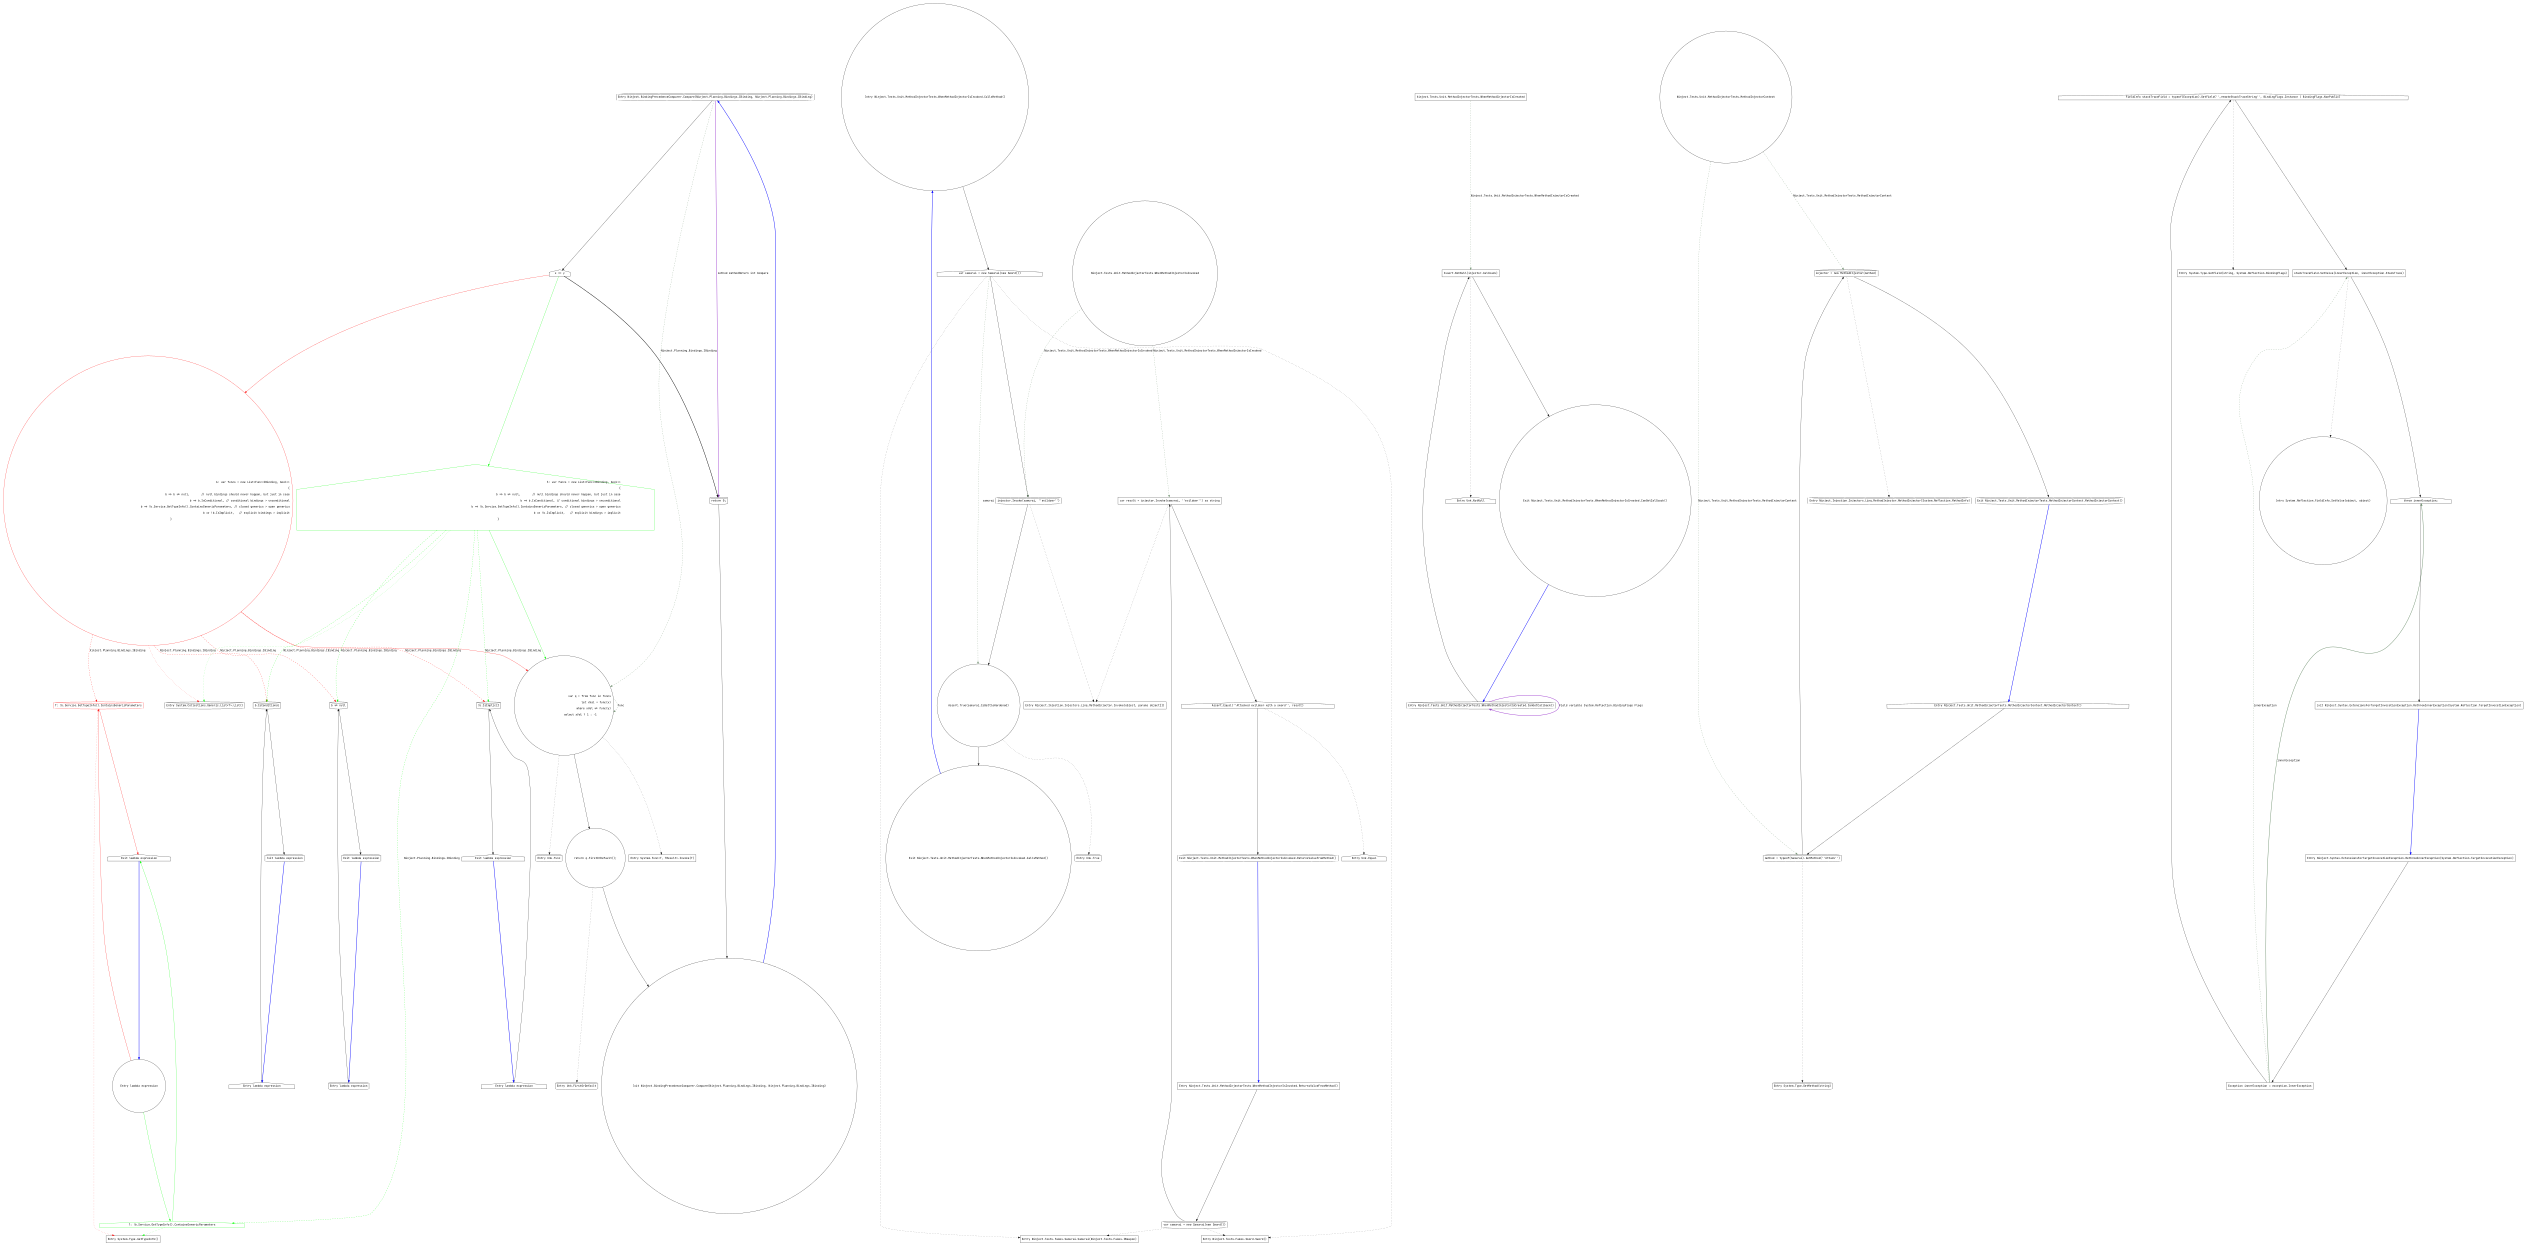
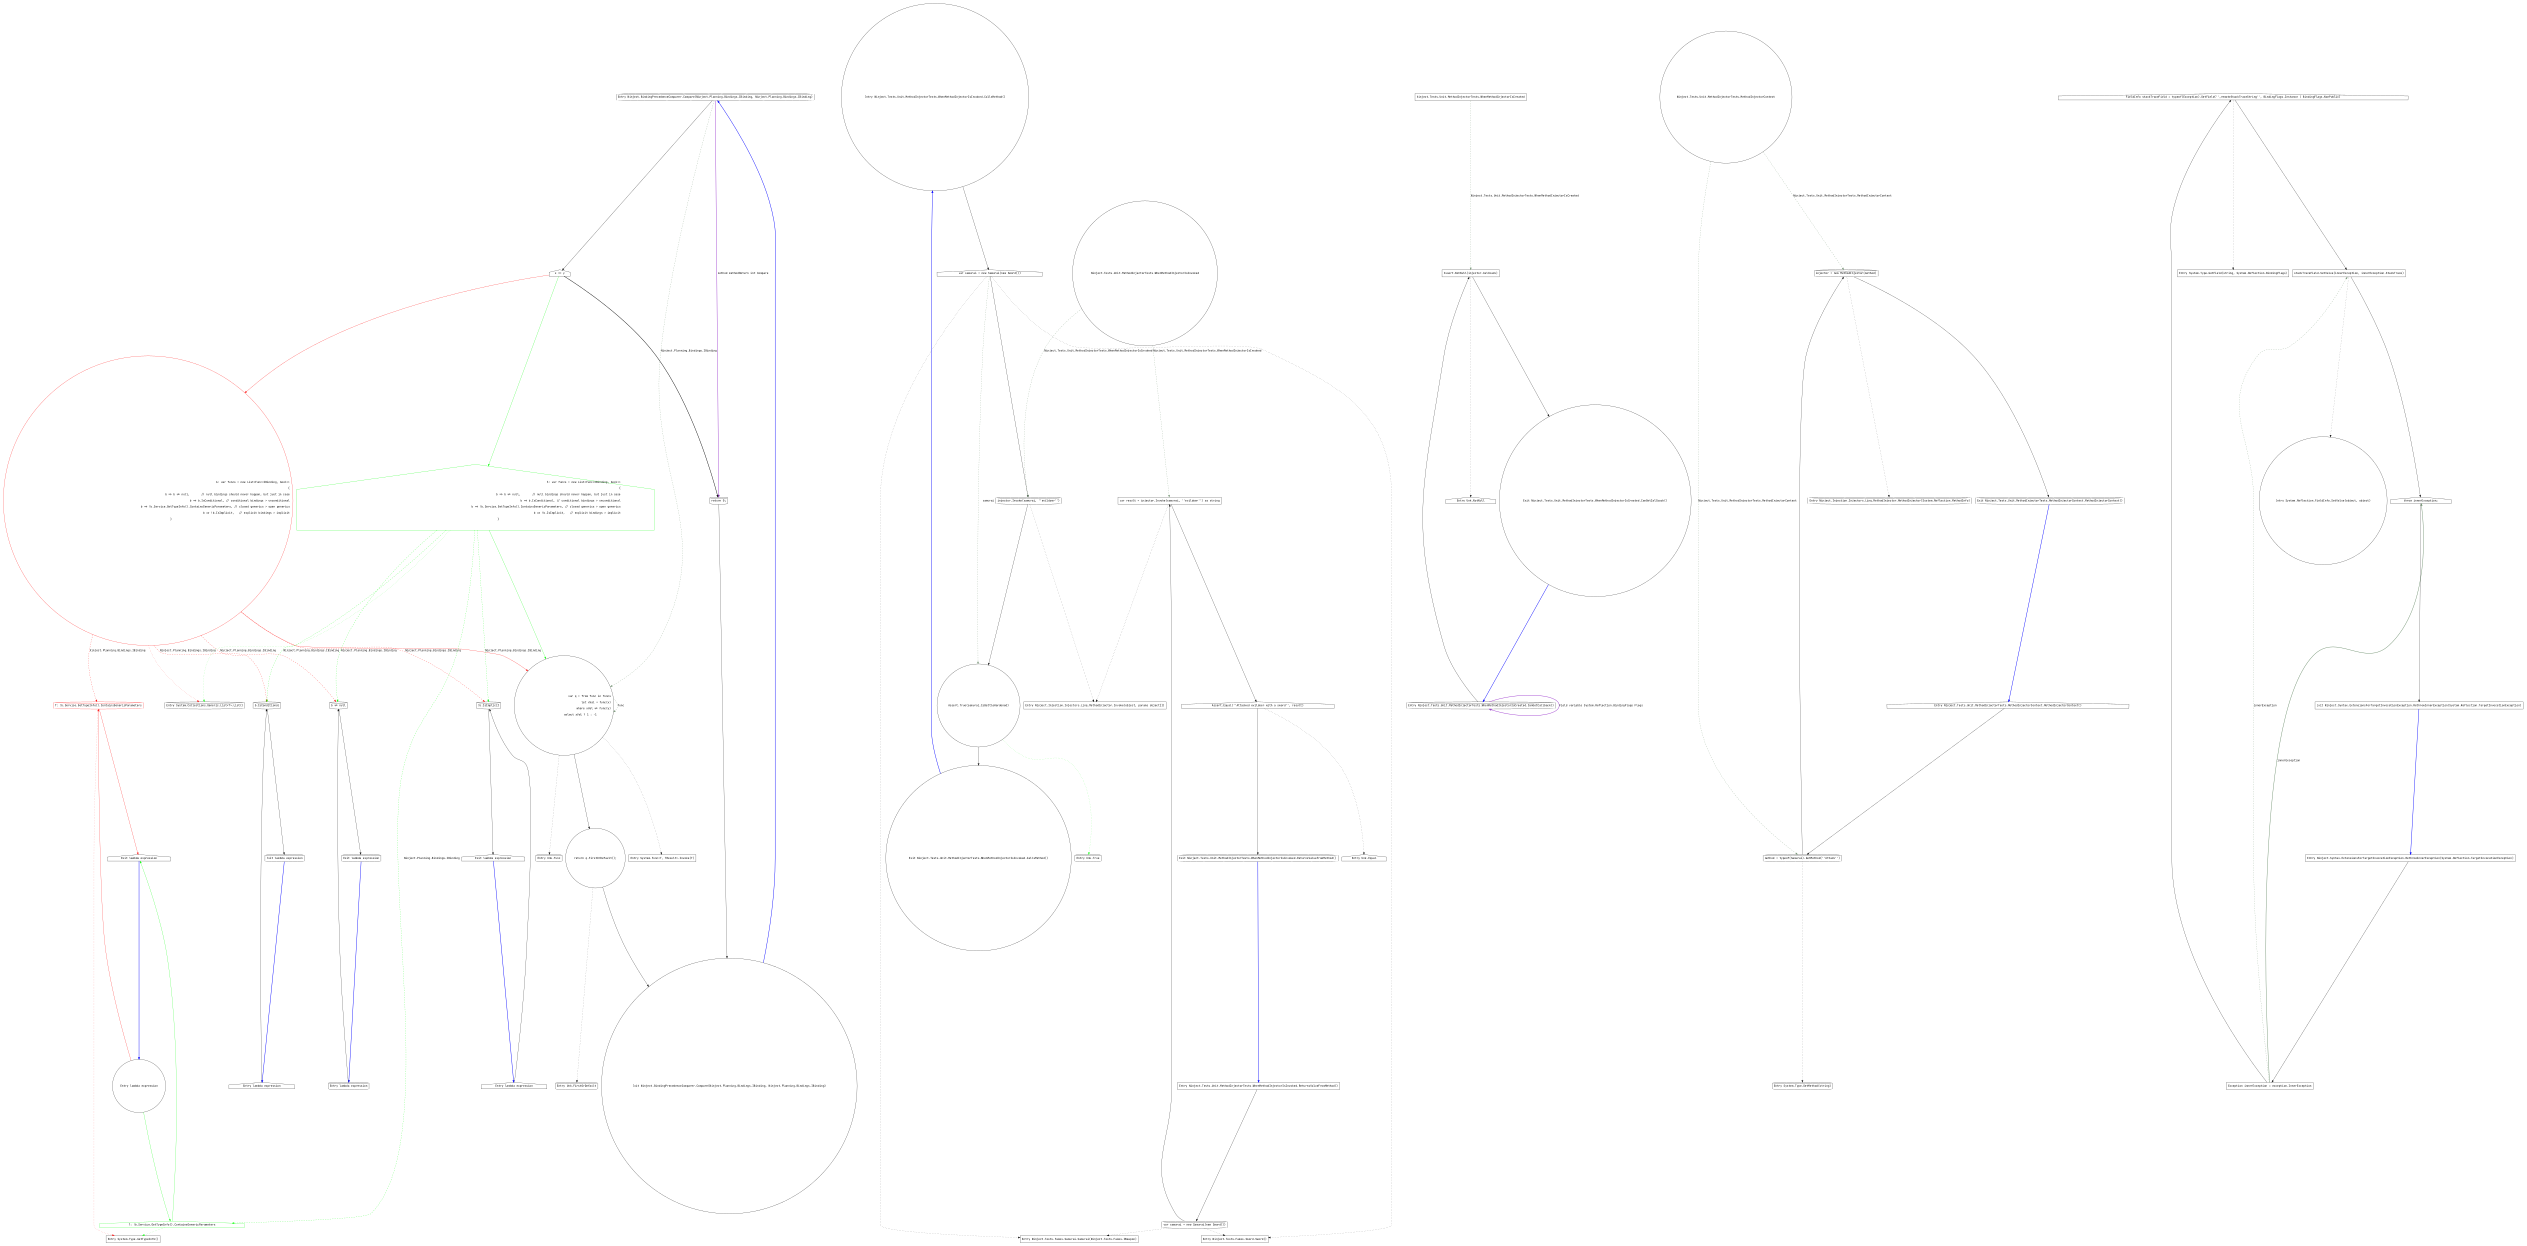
(1077, 770) -> (1077, 770)
